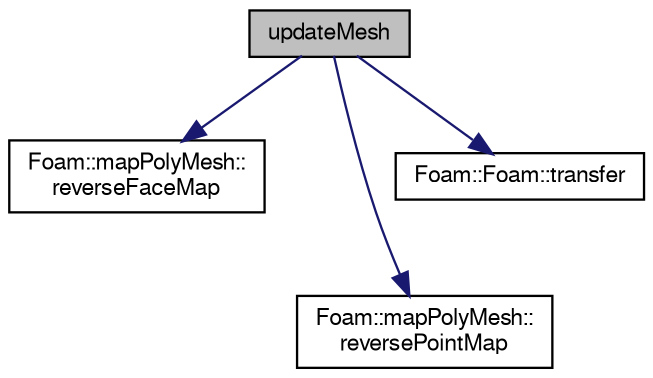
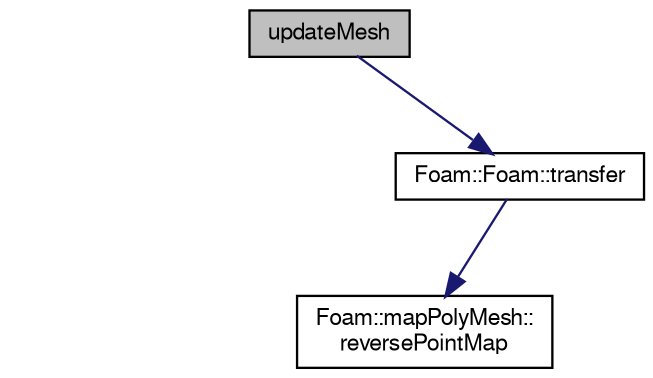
(362, 167) -> (483, 238)
(137, 176) -> none
